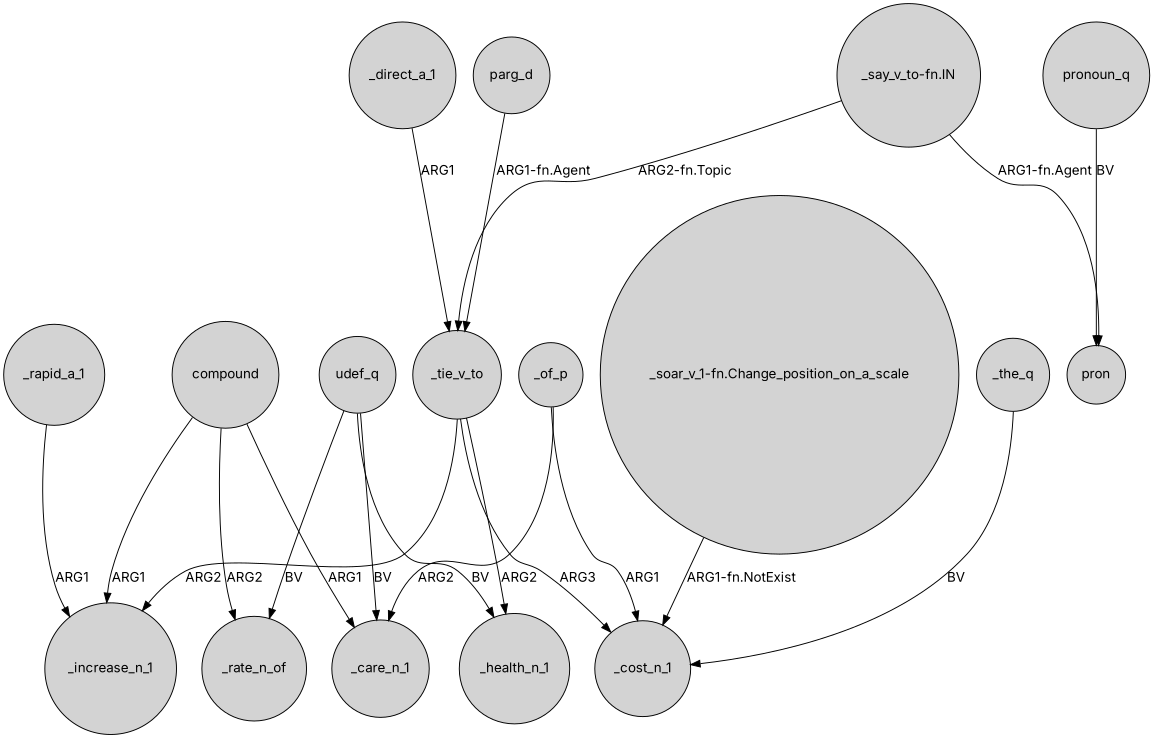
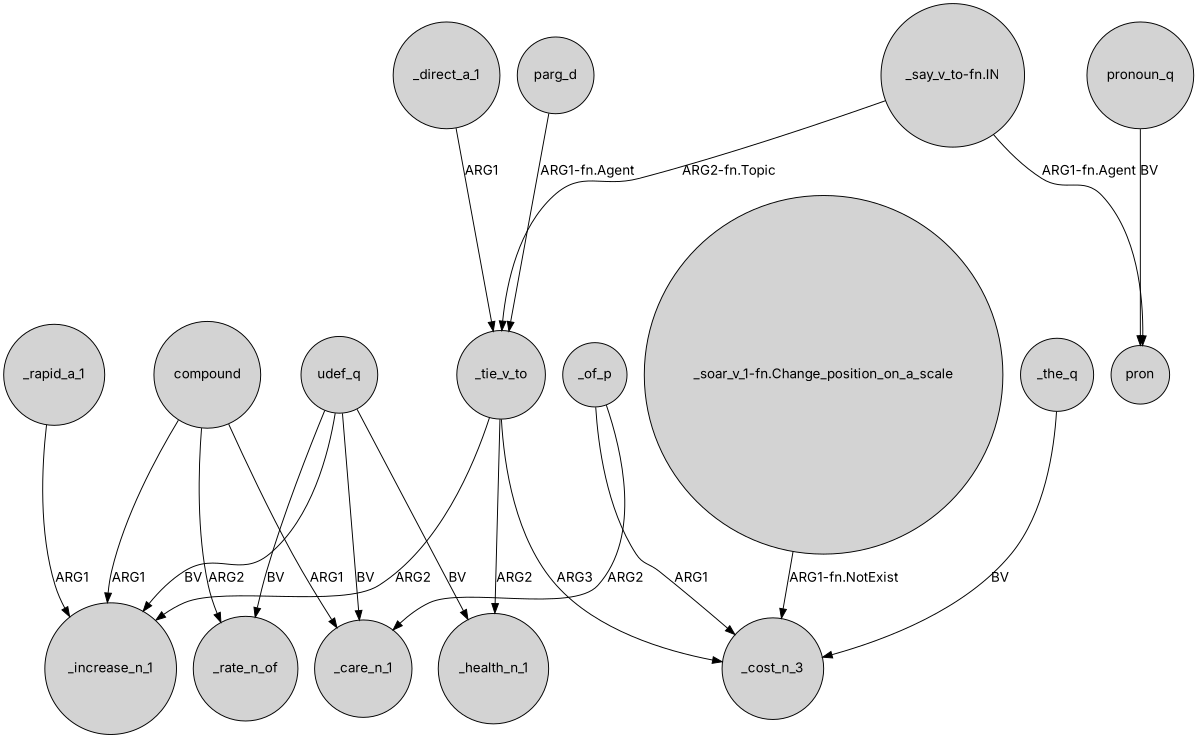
none -> (291, 530)
(643, 669) -> (773, 669)
